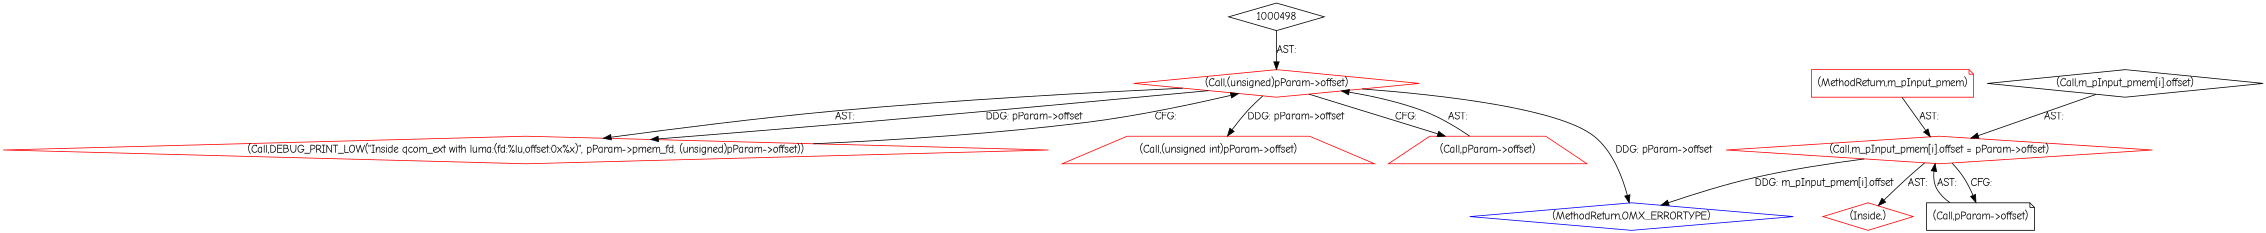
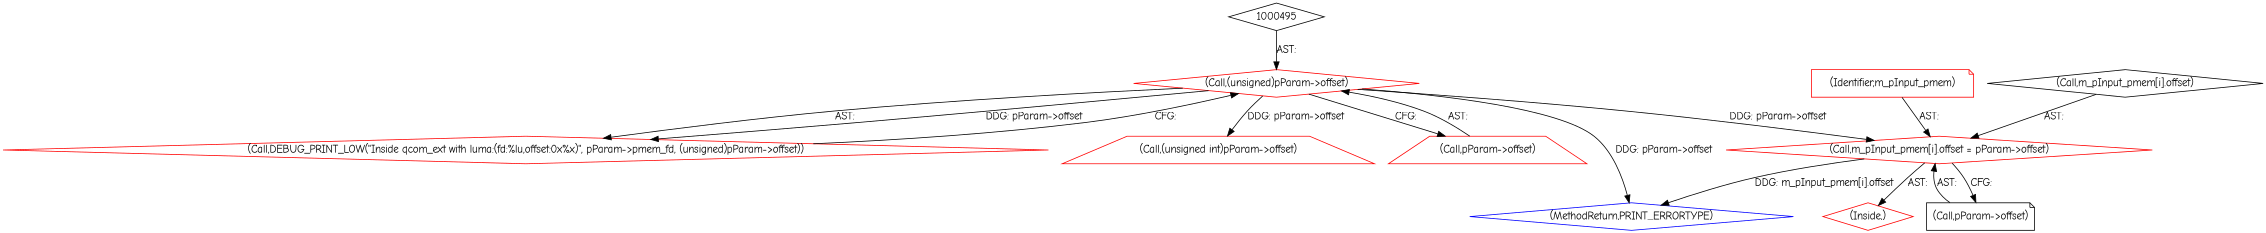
(1276, 17) -> (1276, 17)
(1893, 83) -> (1893, 83)
none -> (1613, 110)
(1632, 217) -> (1632, 217)
